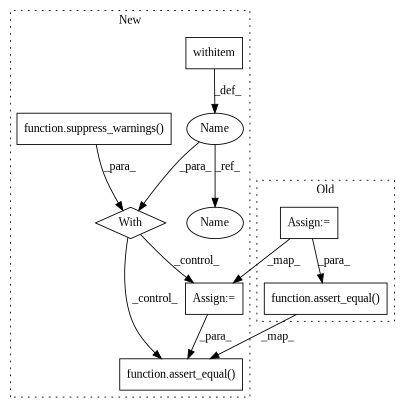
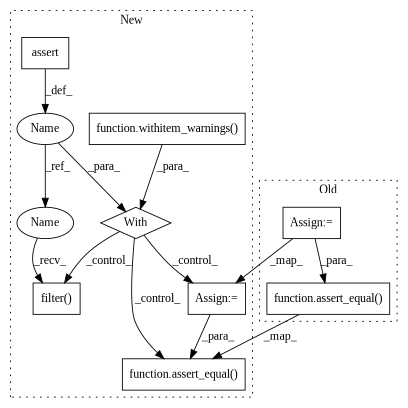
(214, 53) -> (45, 53)
(94, 129) -> (167, 129)
none -> (57, 299)
